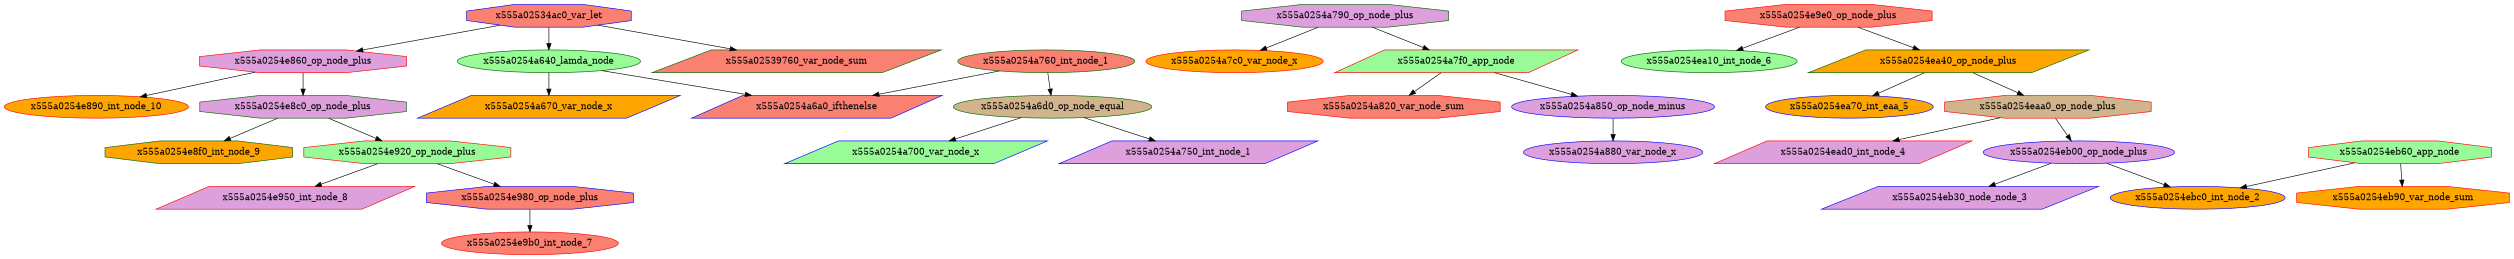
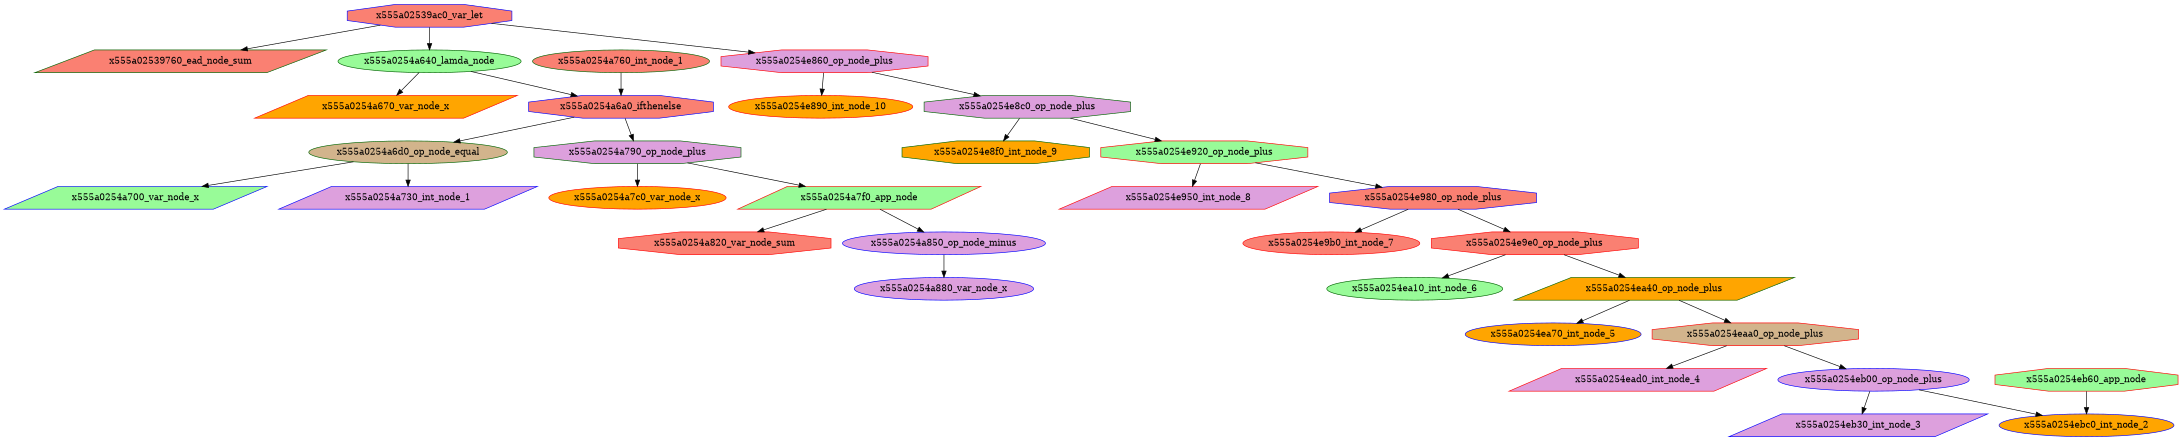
(549, 16) -> (430, 16)
(797, 61) -> (181, 61)
(1049, 81) -> (517, 129)
(549, 107) -> (386, 107)
(817, 107) -> (621, 107)
(1849, 107) -> (1553, 334)
none -> (628, 127)
(1188, 152) -> (408, 198)
(1960, 198) -> (1858, 425)
(2403, 198) -> none
none -> (1481, 219)
